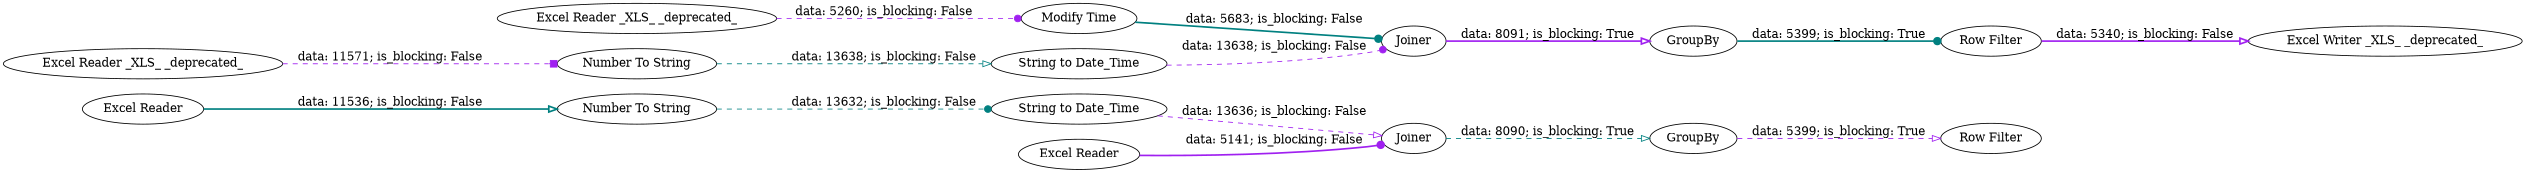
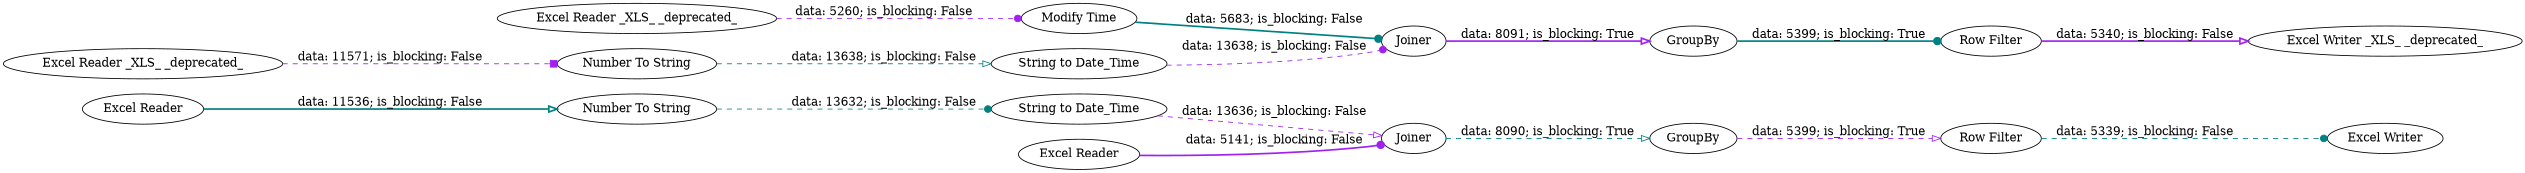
none -> (2385, 138)
